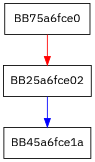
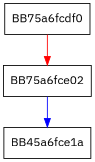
(47, 19) -> (47, 19)
(47, 81) -> (47, 81)
